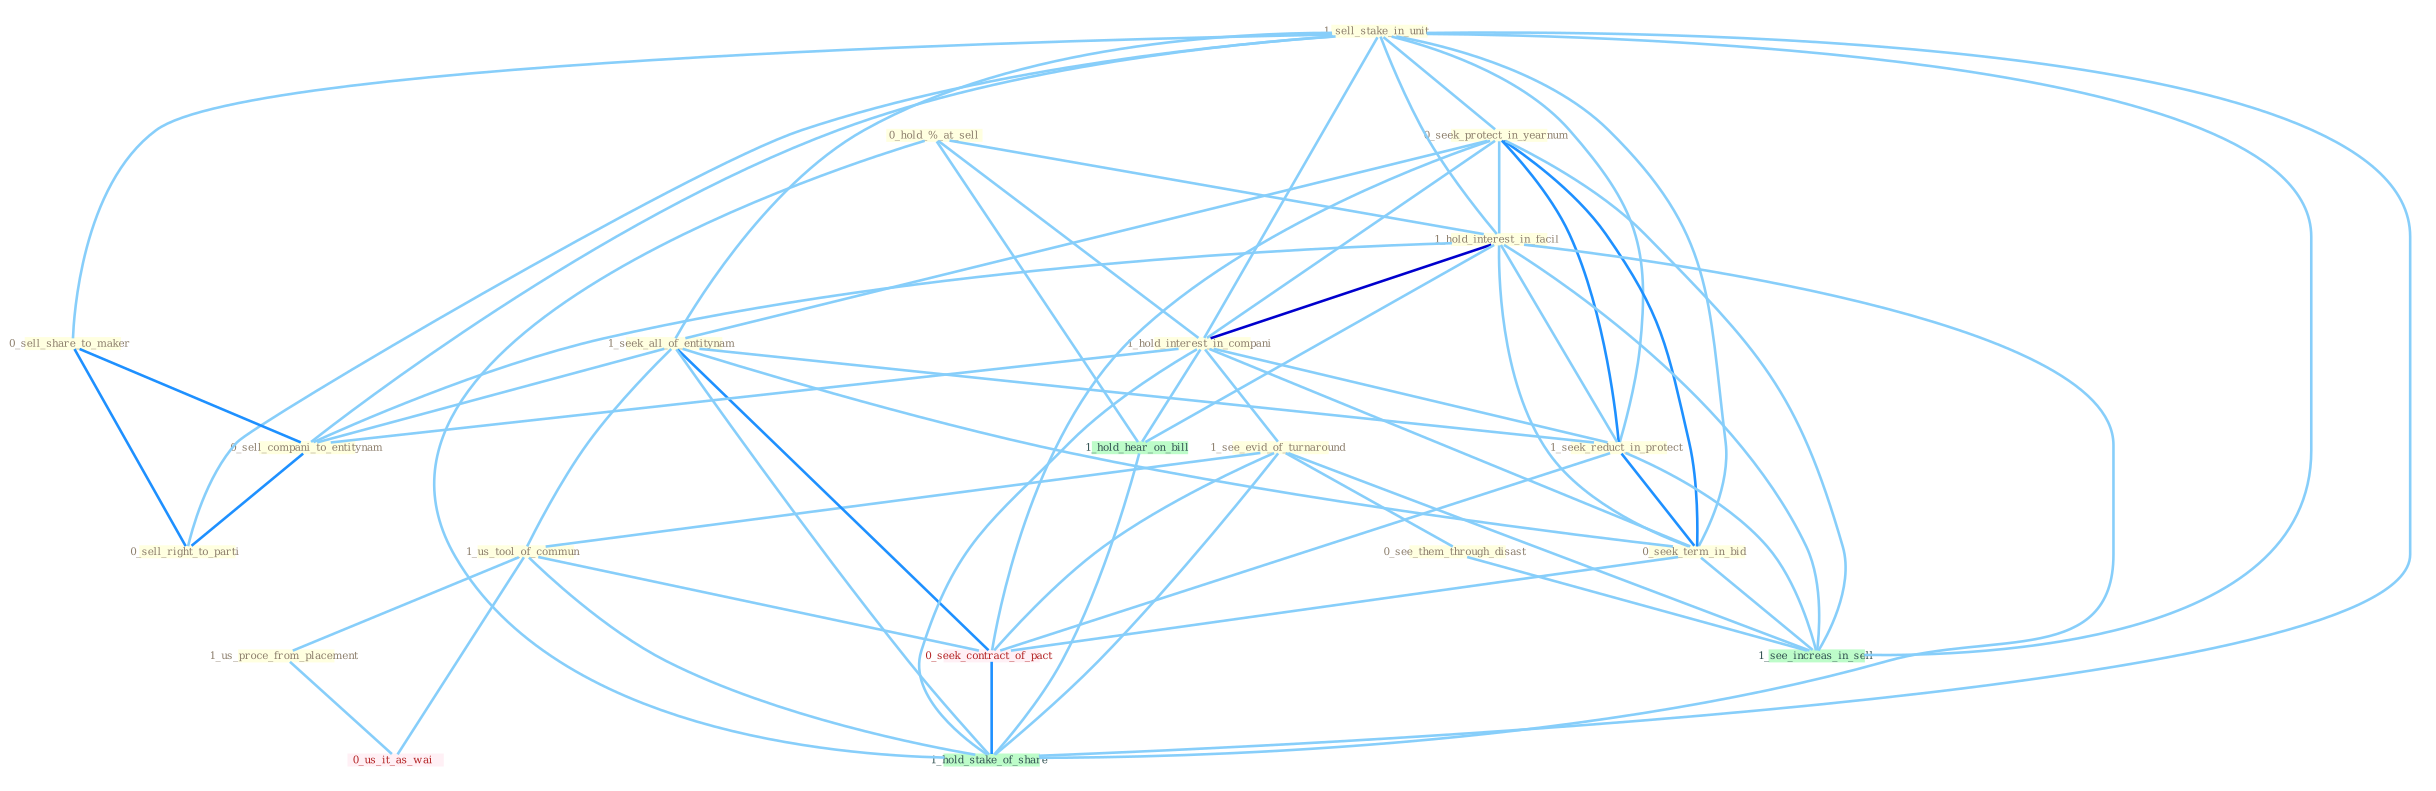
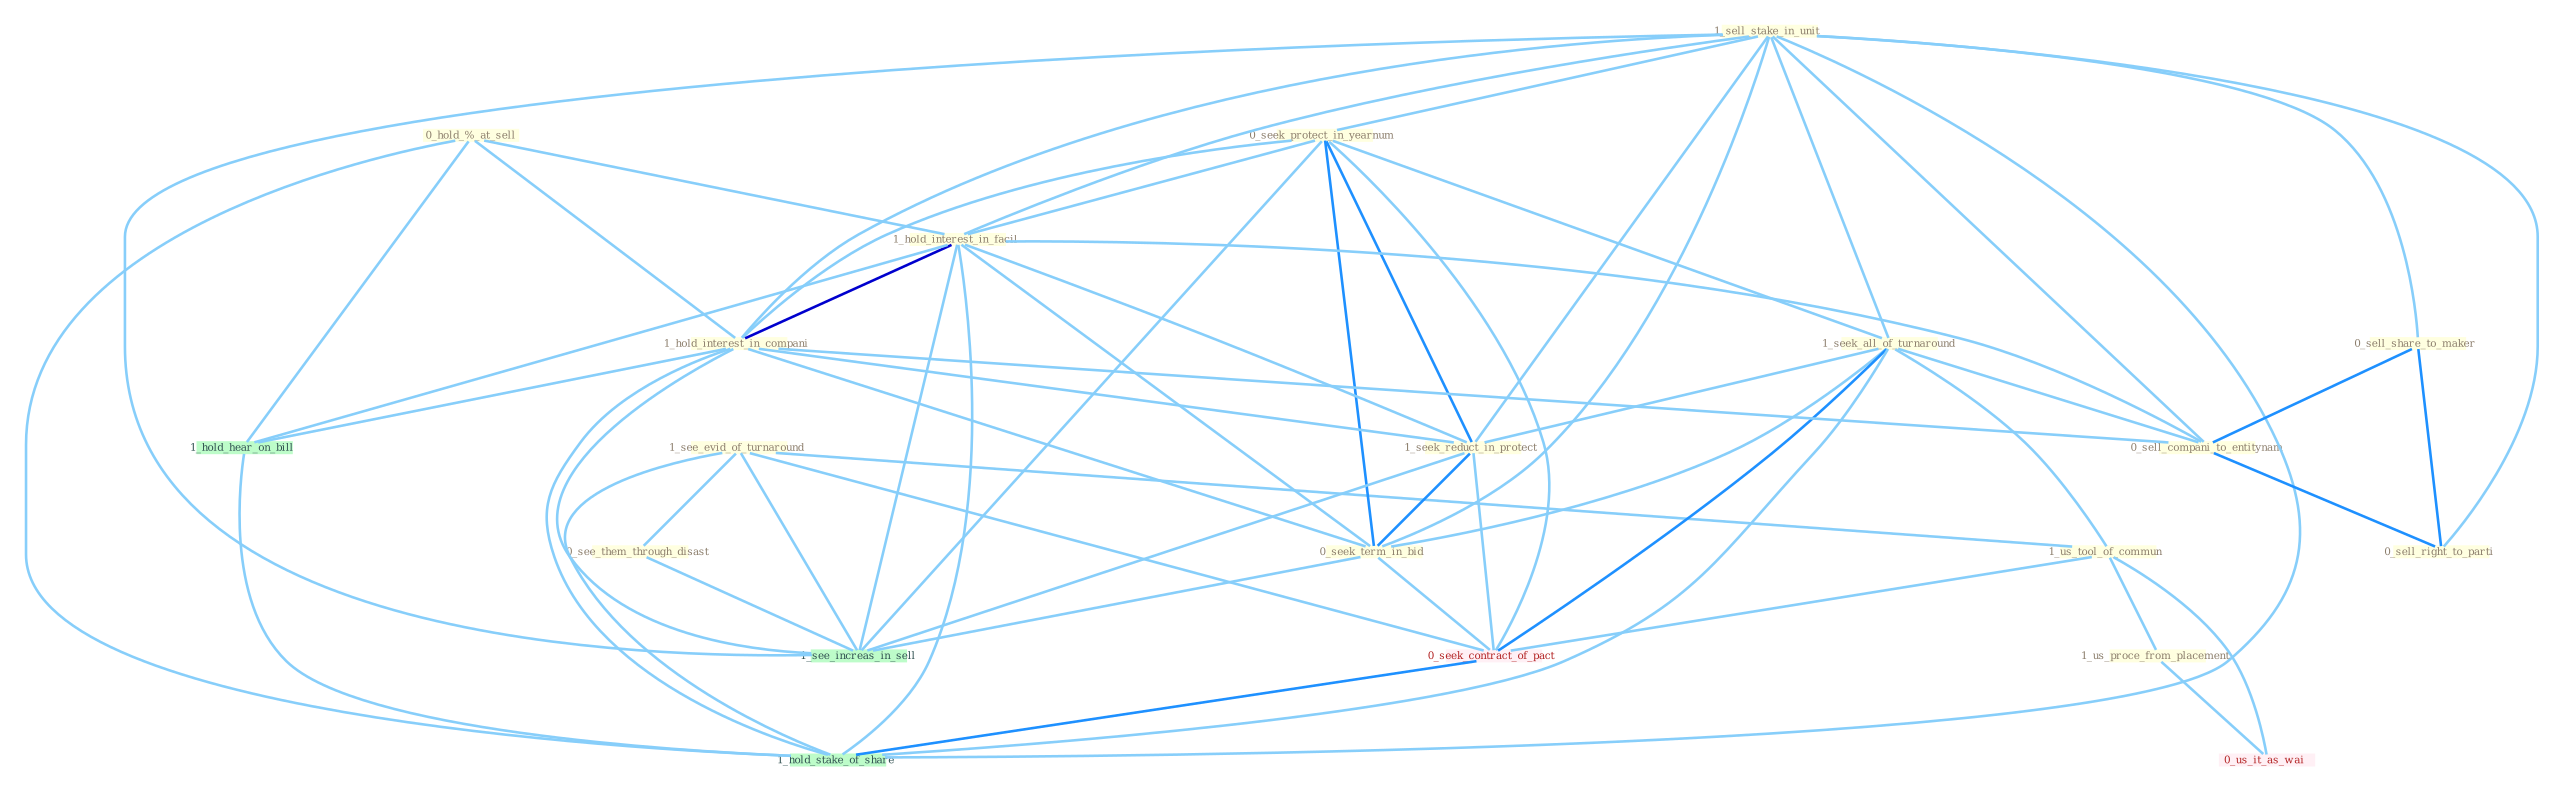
(674, 344) -> (1890, 344)
(1227, 377) -> (635, 611)
(736, 691) -> none
